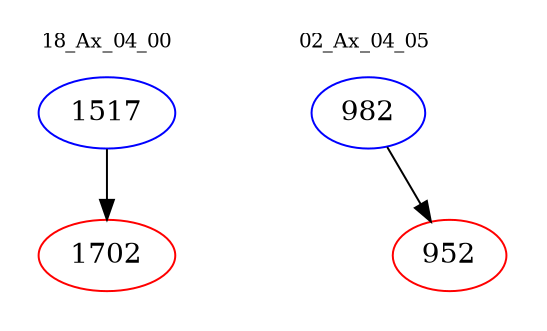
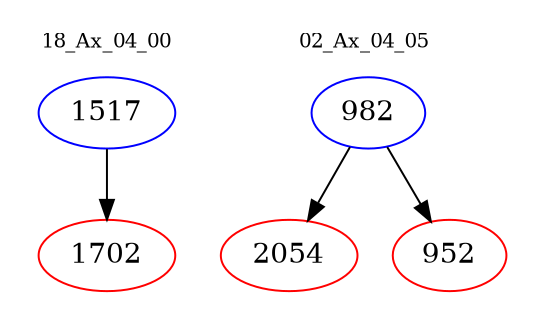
none -> (289, 255)
